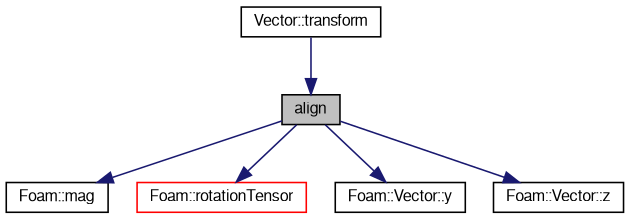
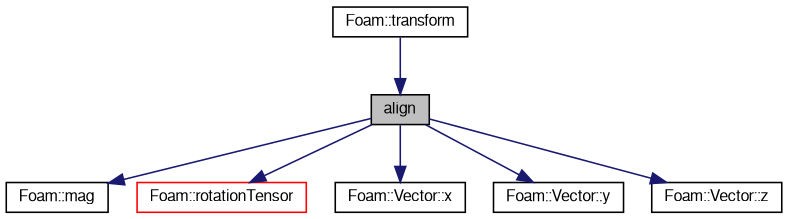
(311, 22) -> (400, 22)
none -> (400, 197)
